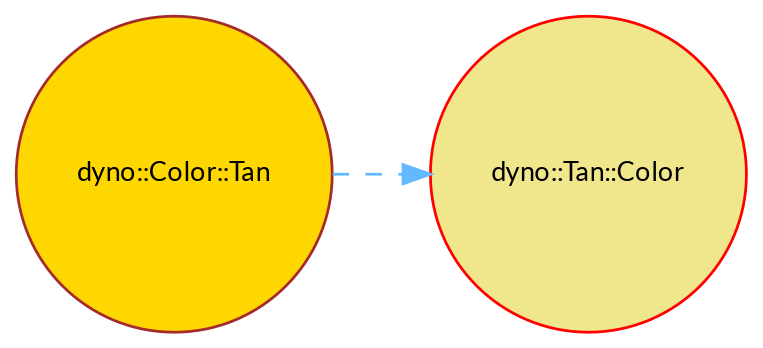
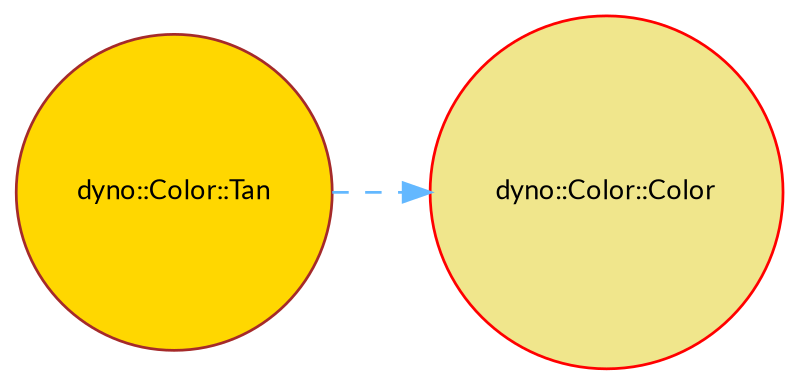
(588, 174) -> (607, 192)
